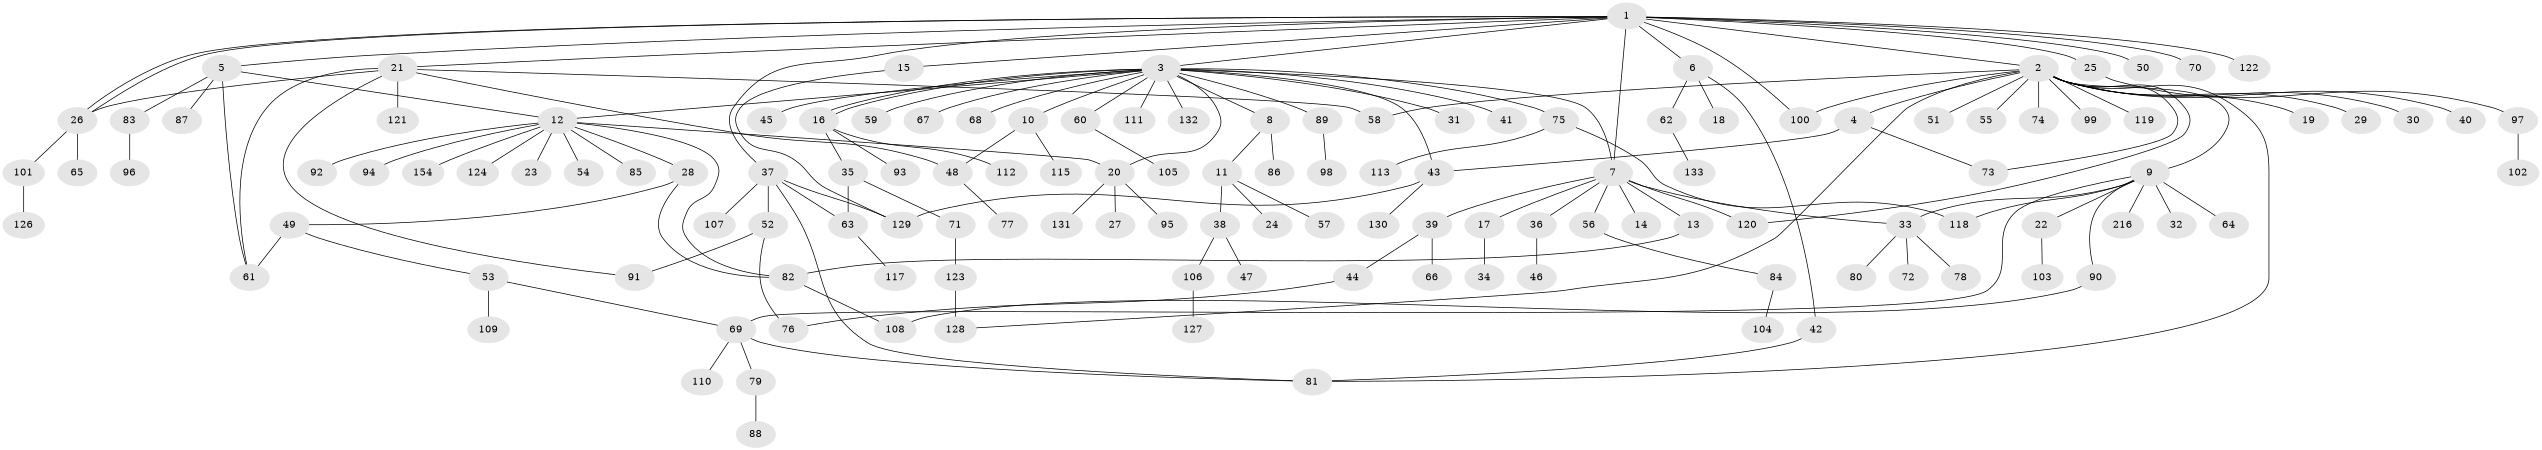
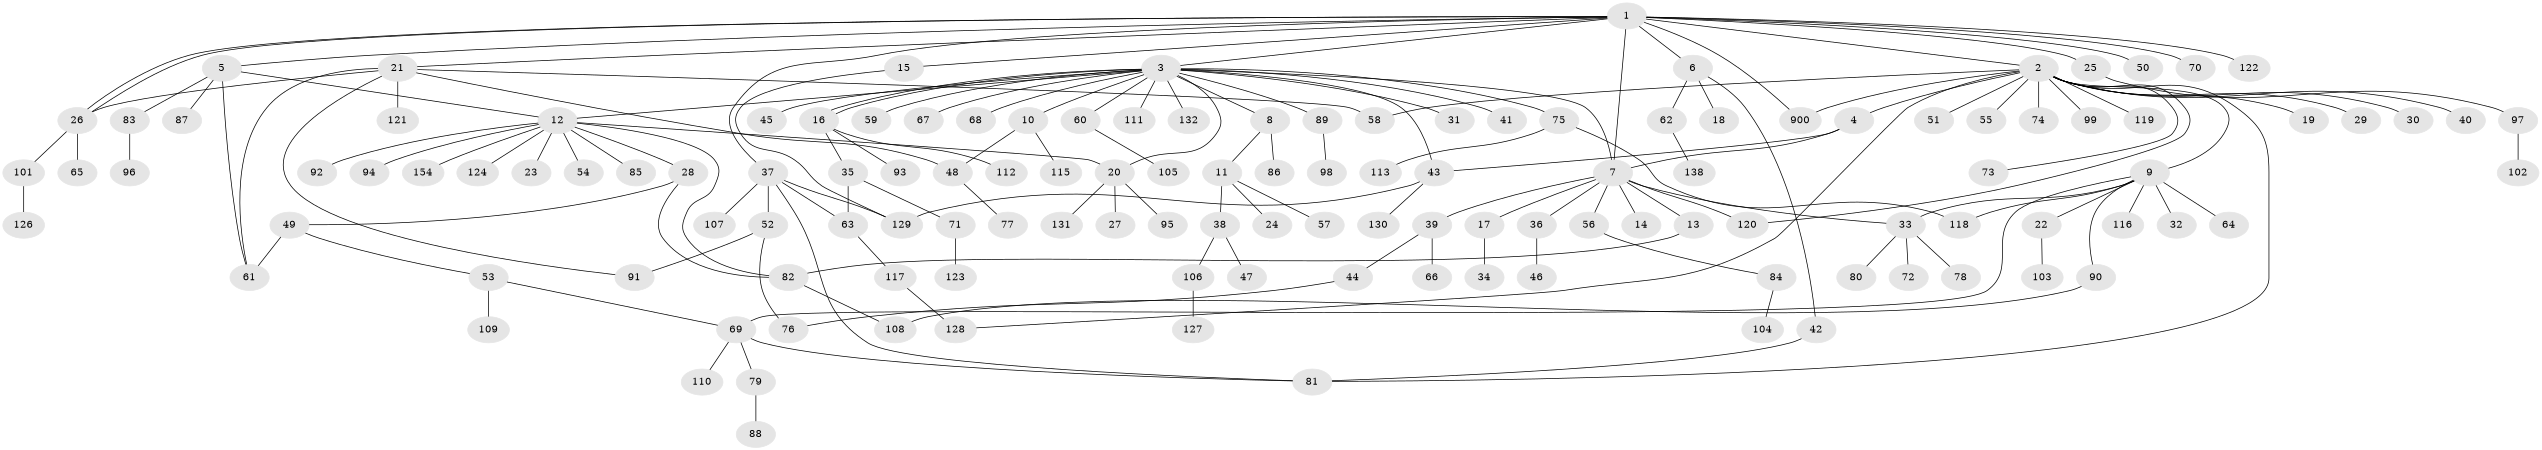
(1800, 121) -> (1800, 121)
(1921, 147) -> (1736, 151)
(1694, 173) -> (1694, 173)
(2123, 225) -> (2123, 225)
(956, 304) -> (925, 304)
